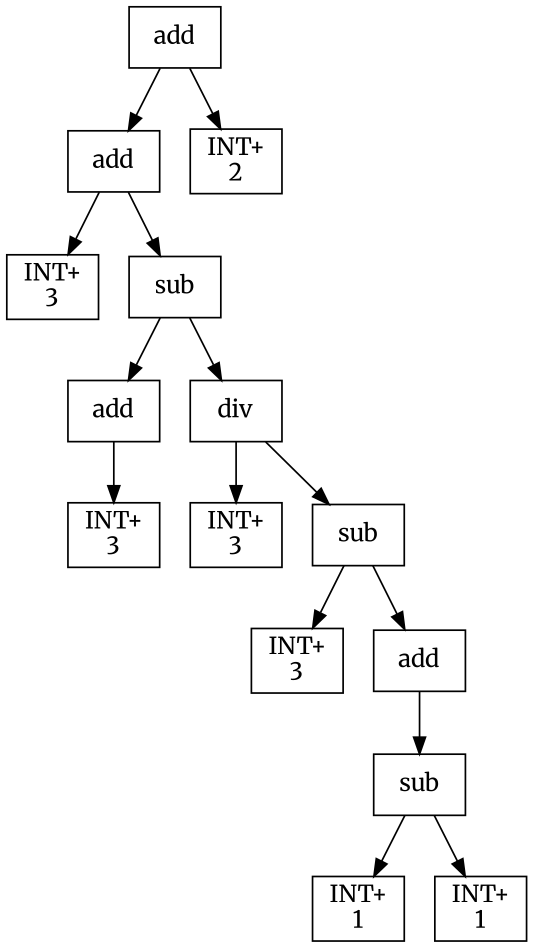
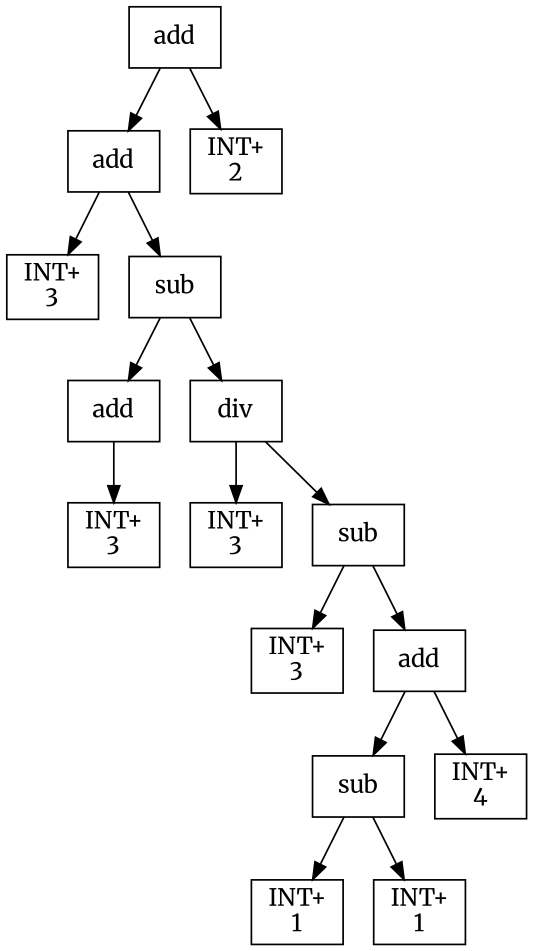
none -> (481, 786)
